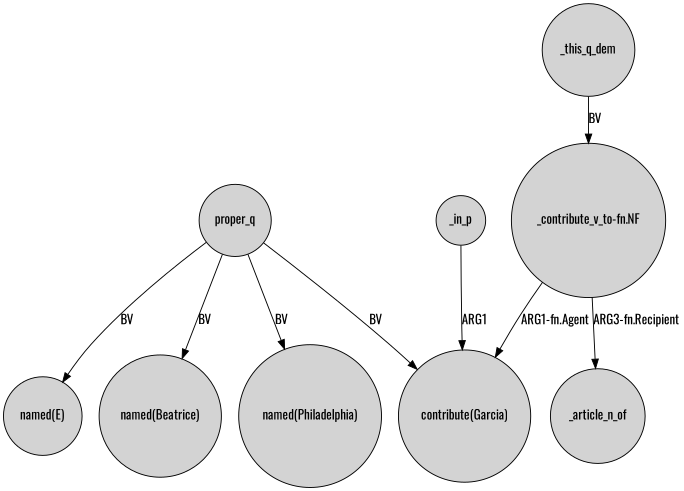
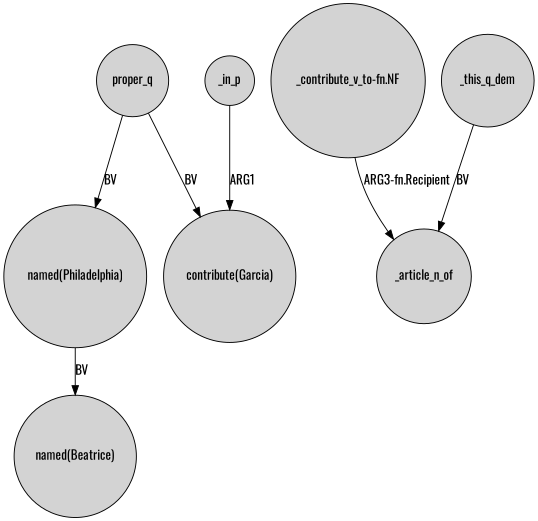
(589, 115) -> (458, 173)
(204, 302) -> (75, 367)
(520, 315) -> none
(43, 416) -> none
